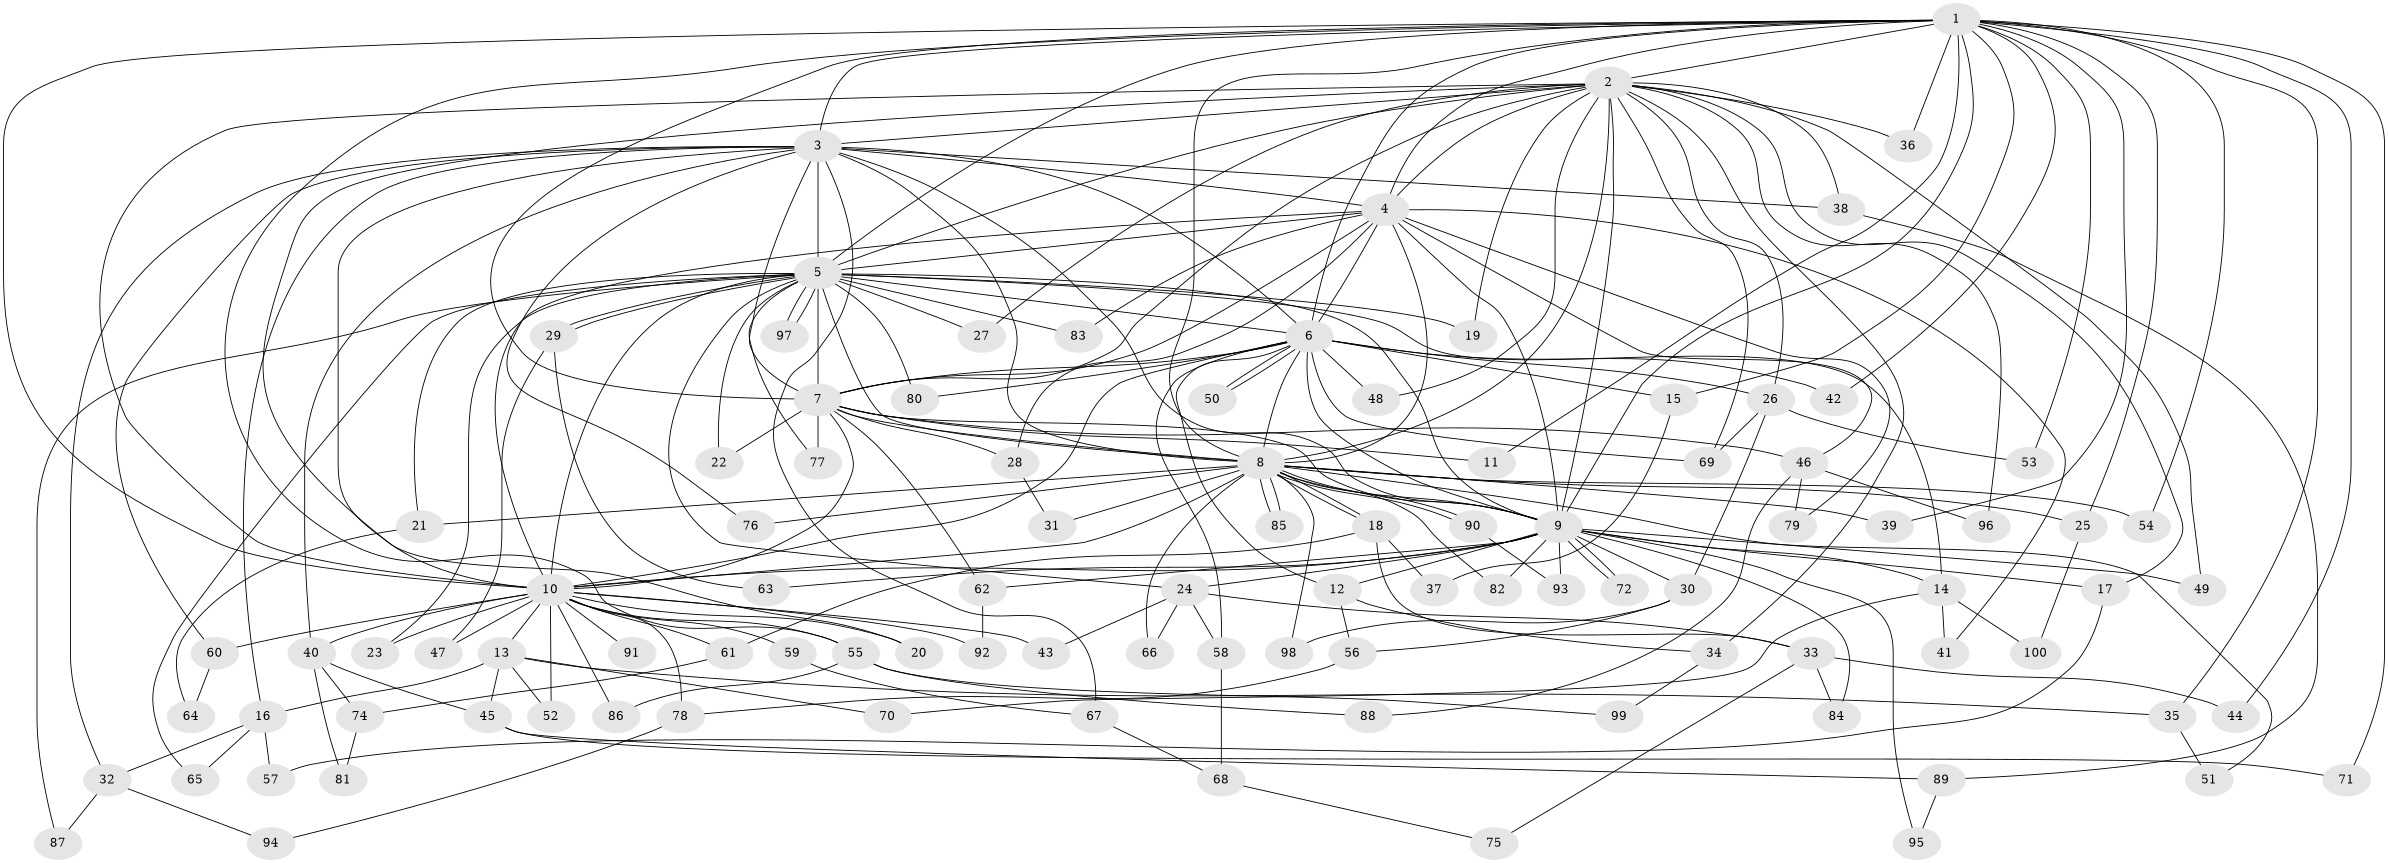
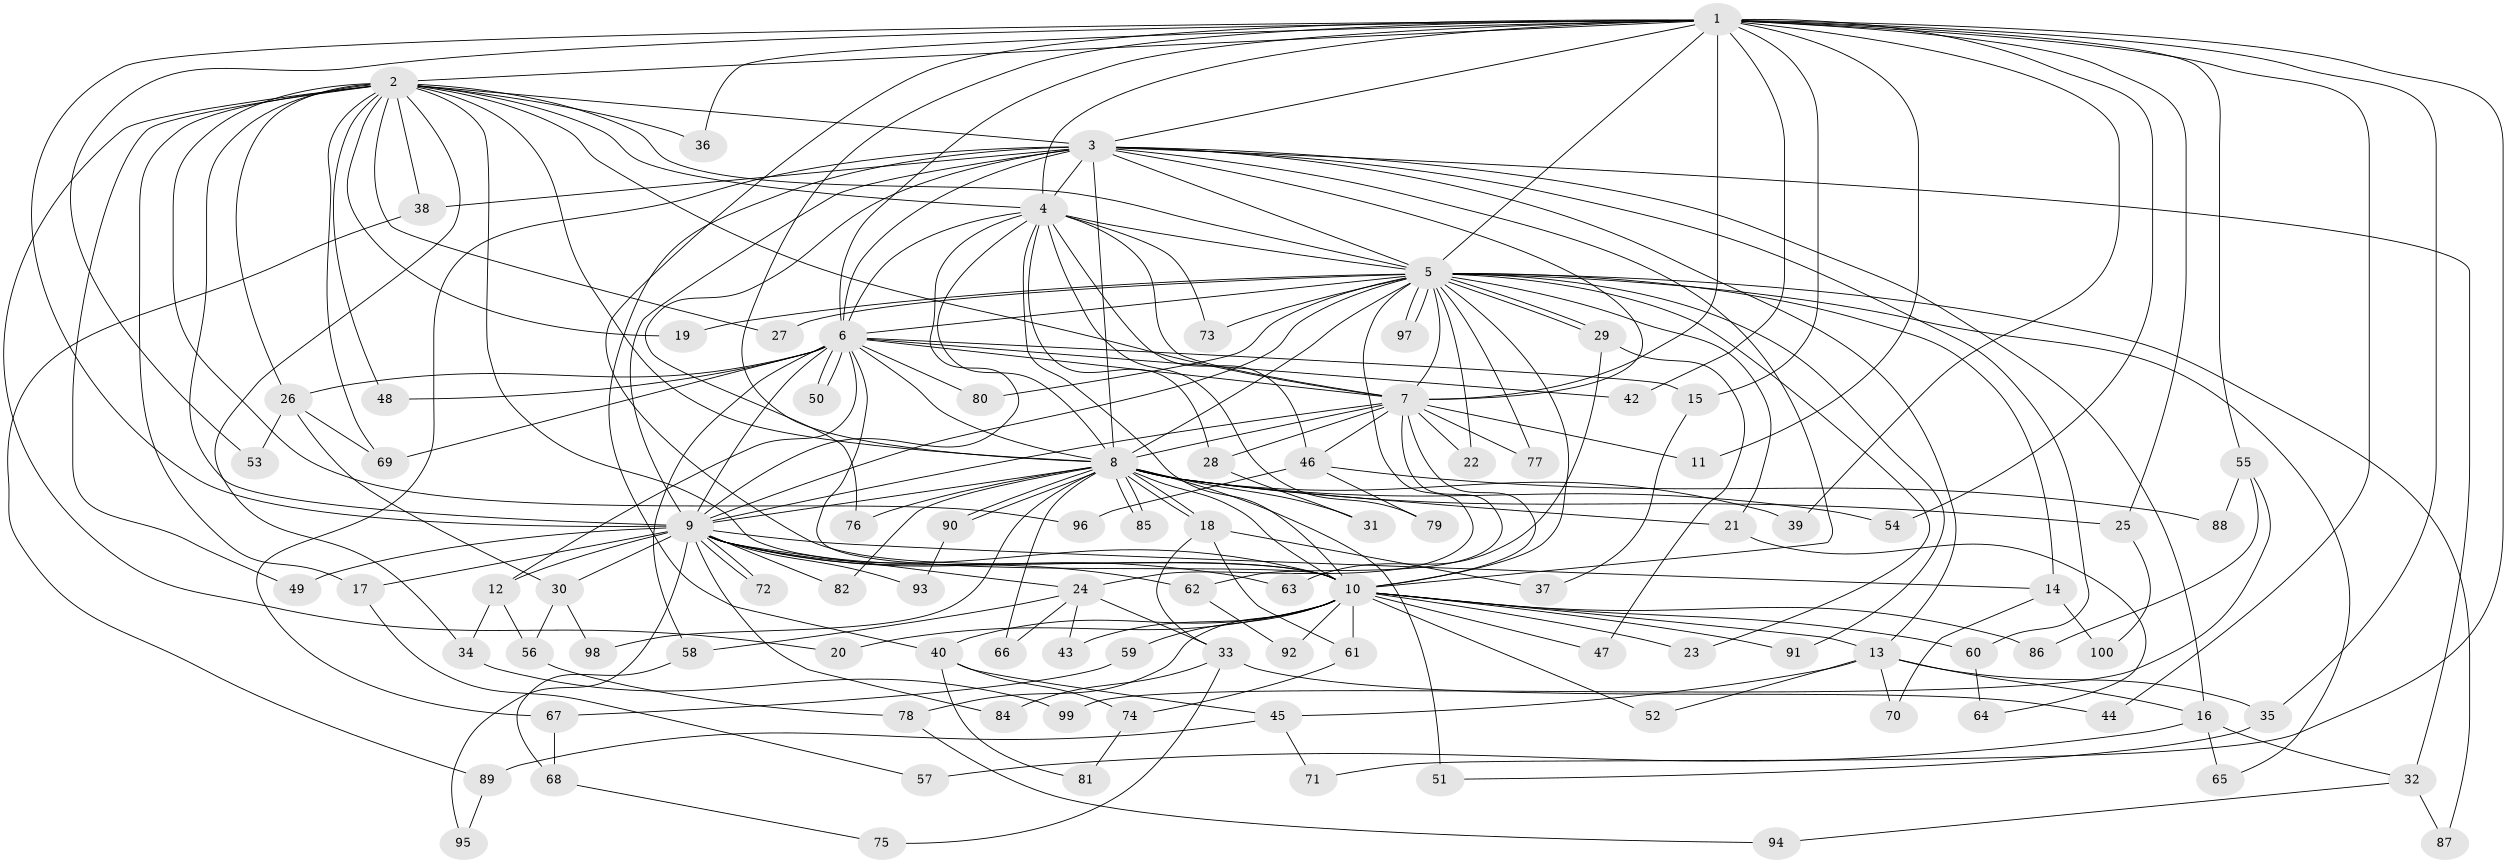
none -> (1661, 254)
(1079, 336) -> (1208, 336)
none -> (1817, 373)
(717, 621) -> none
(1945, 653) -> none
